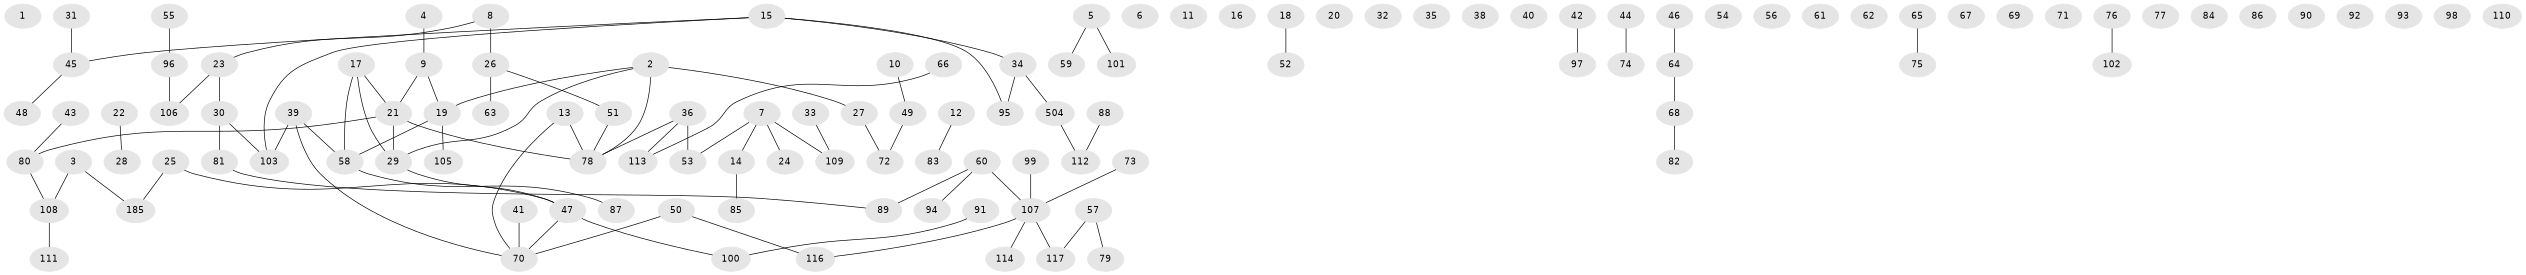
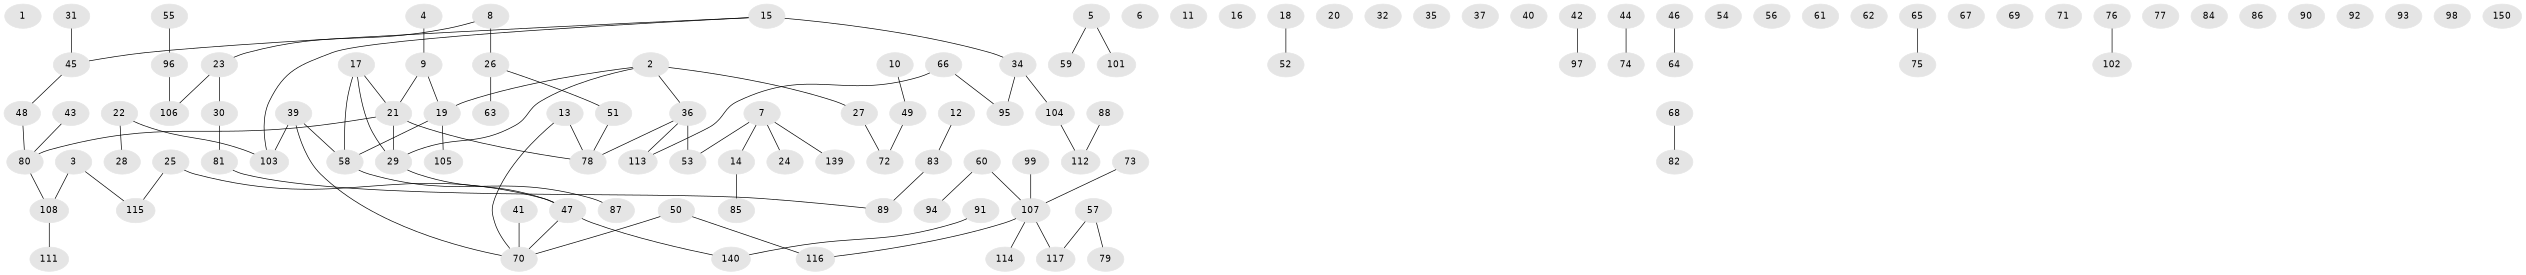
(1480, 16) -> (1480, 16)
(2502, 16) -> (2502, 16)
(966, 52) -> (974, 89)
(1675, 89) -> none
(811, 113) -> none
(1055, 113) -> (1055, 113)
(639, 124) -> (669, 89)
none -> (24, 138)
(244, 138) -> (194, 138)
(835, 162) -> (835, 162)
(933, 186) -> (909, 186)
(136, 211) -> (136, 211)
(731, 259) -> (731, 259)
